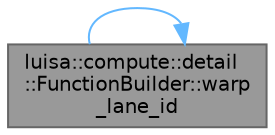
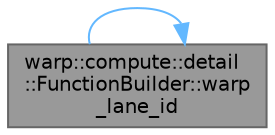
(137, 86) -> (137, 86)
